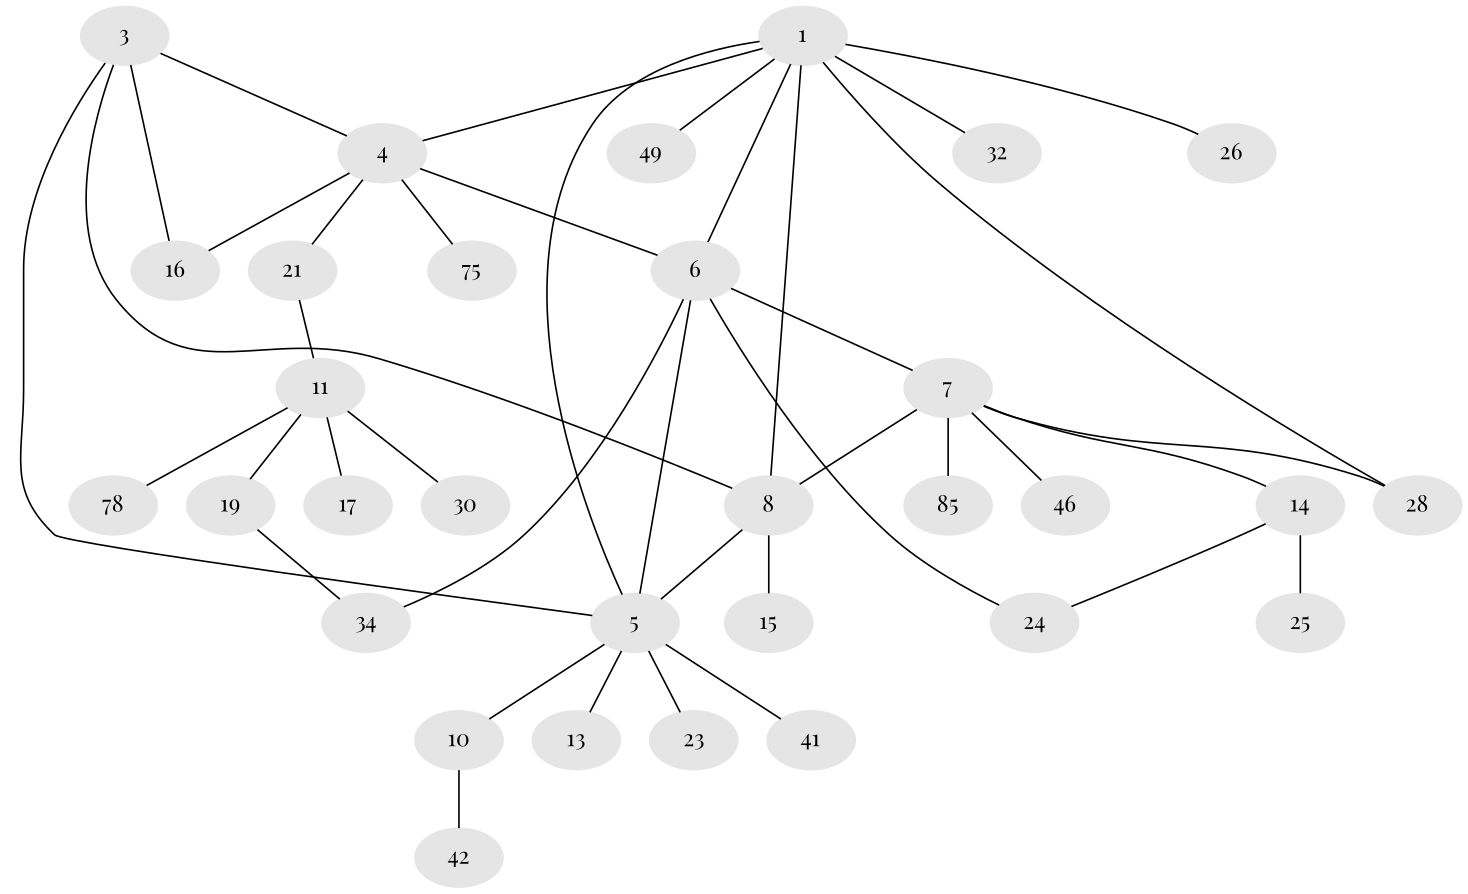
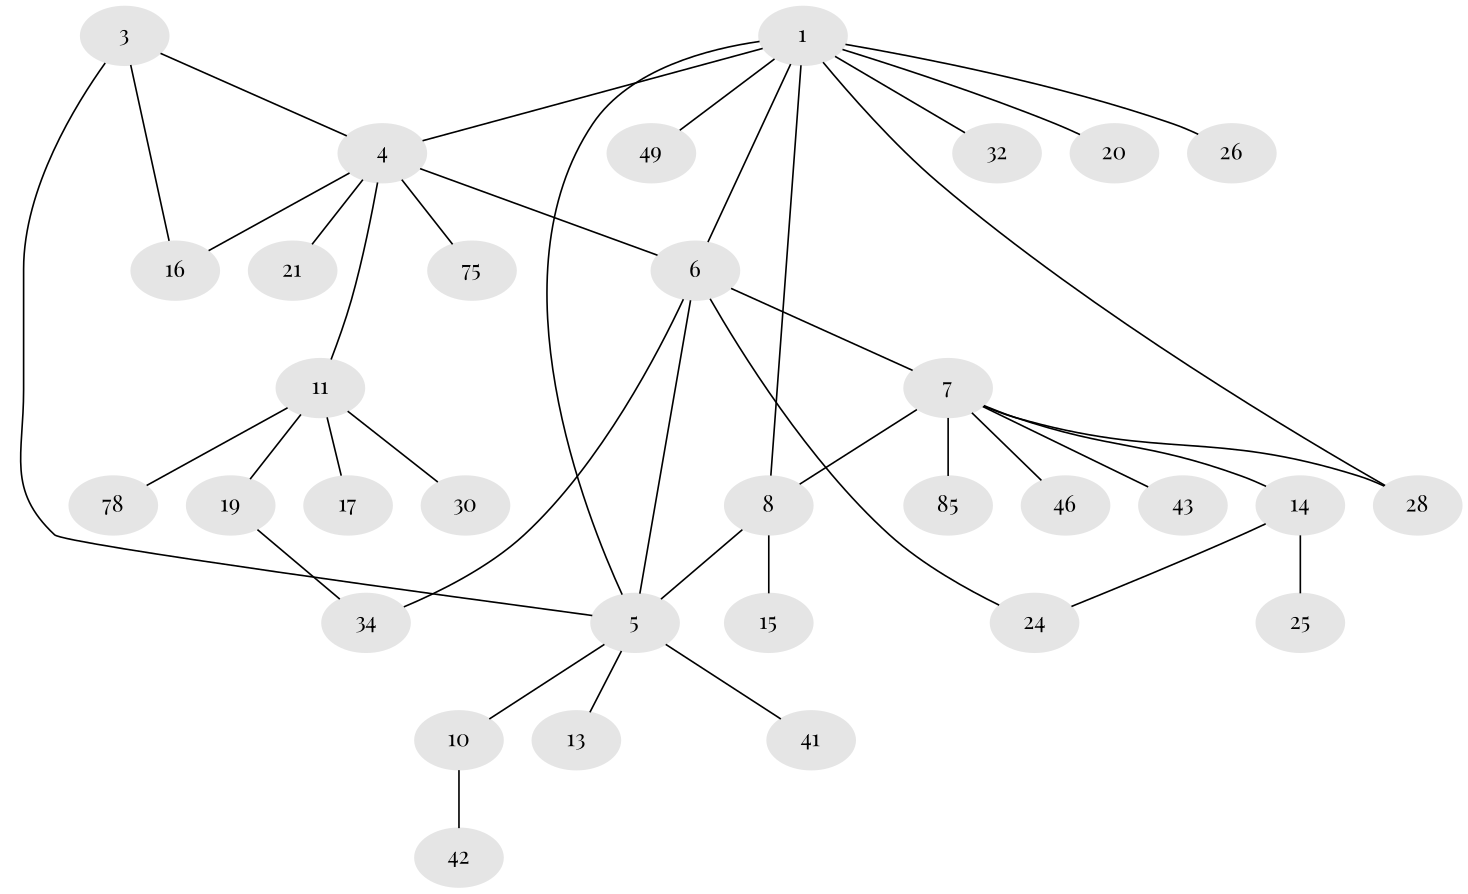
none -> (1114, 153)
(306, 329) -> (359, 272)
(283, 349) -> none
none -> (1183, 505)
(694, 740) -> none
